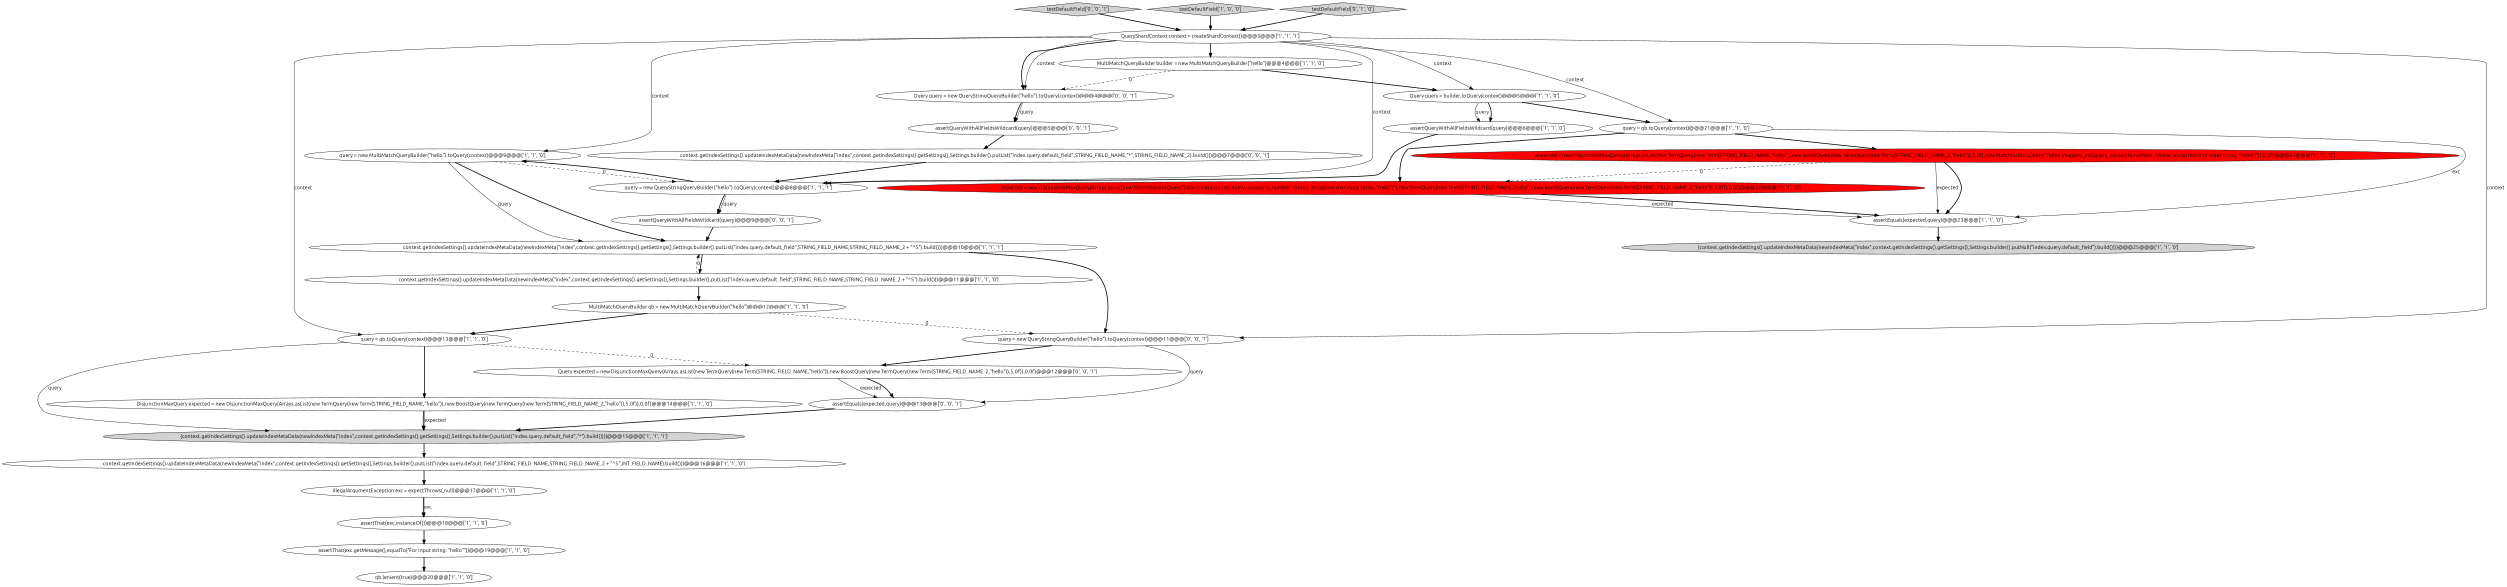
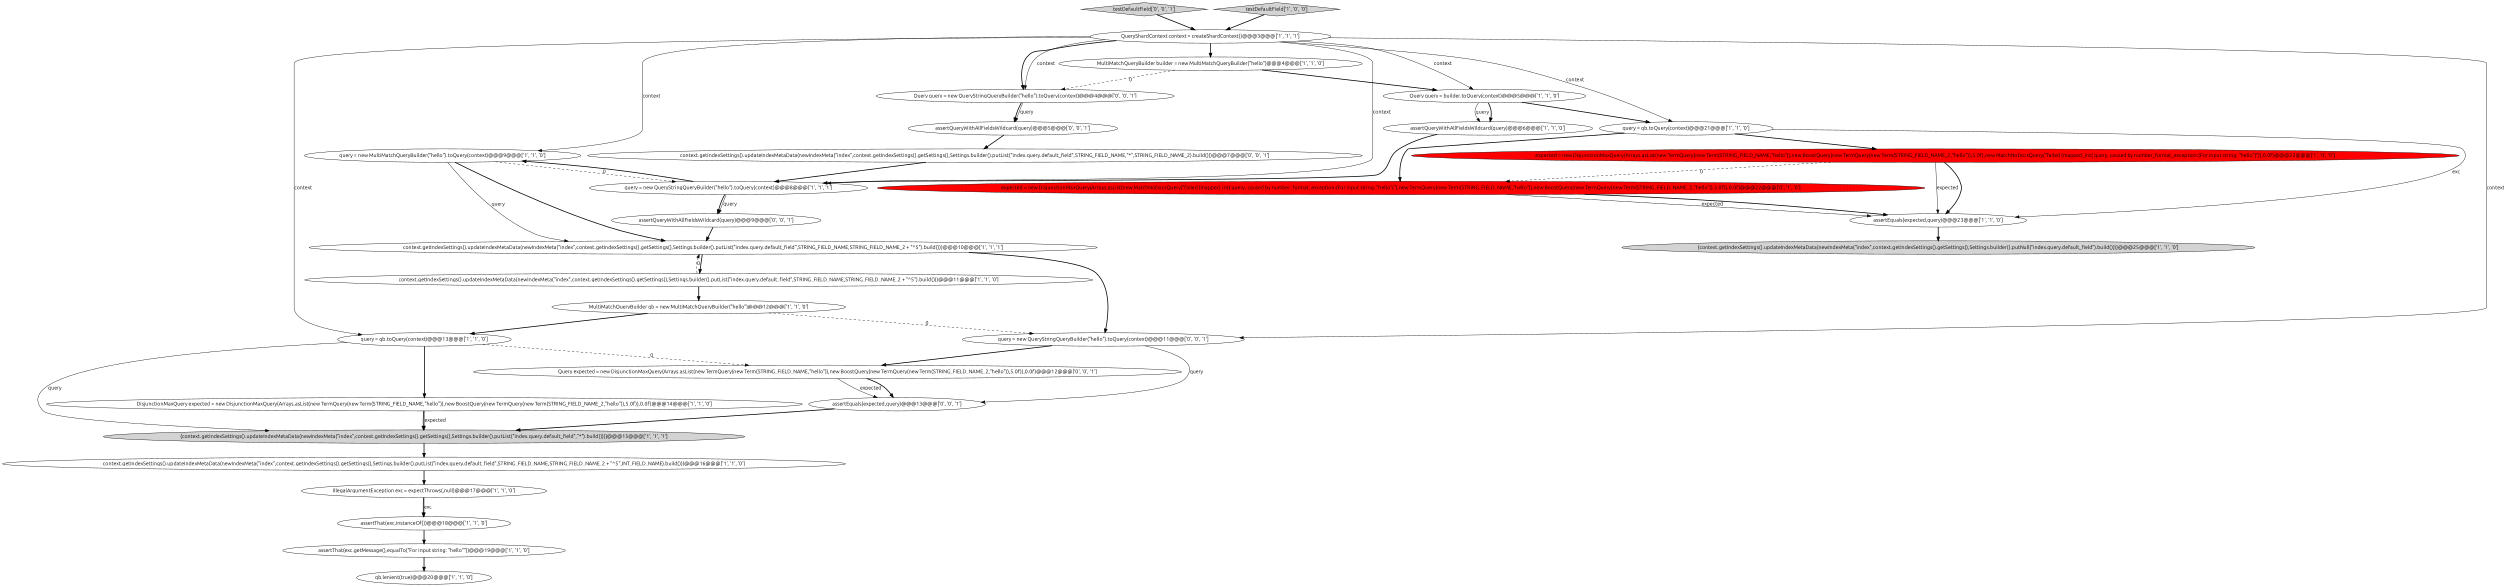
(1343, 9) -> none
